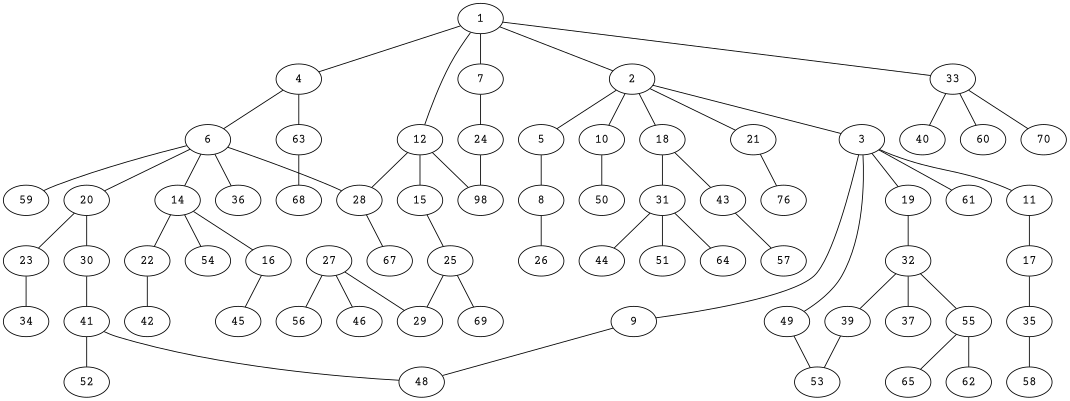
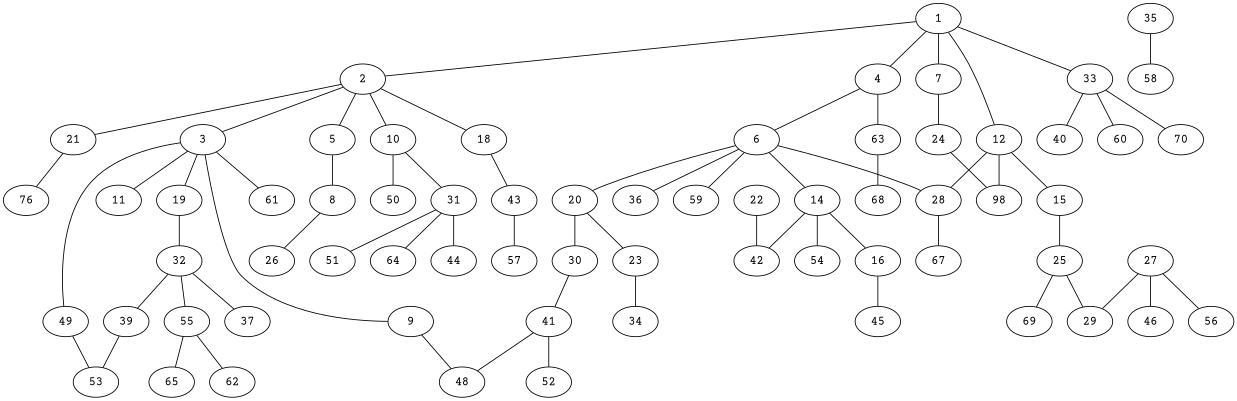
(662, 170) -> (423, 170)
(162, 231) -> (787, 231)
(1029, 261) -> none
